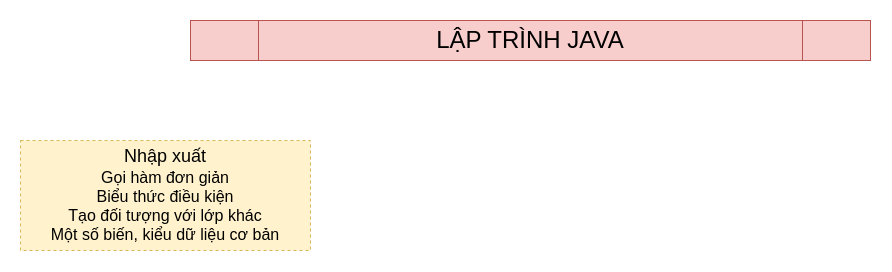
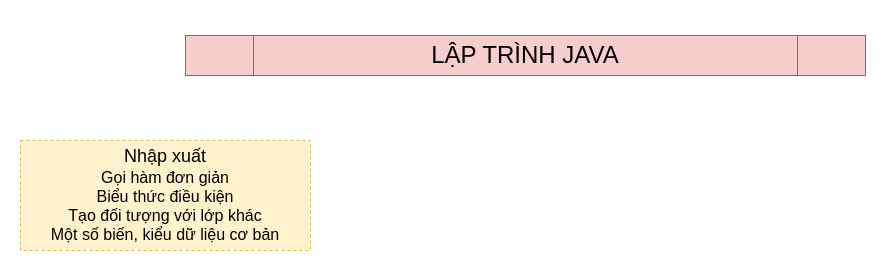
(531, 41) -> (526, 56)
